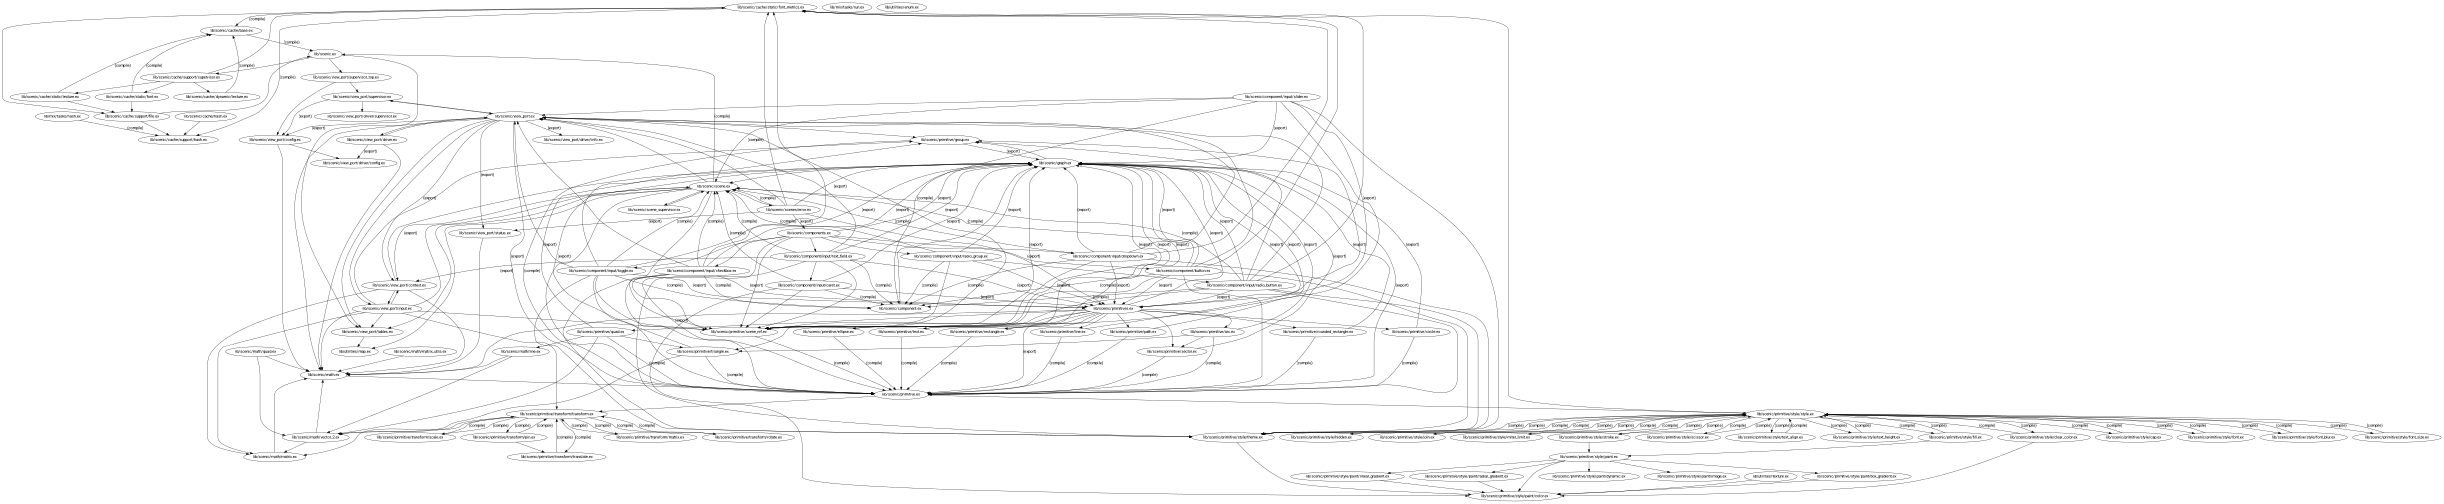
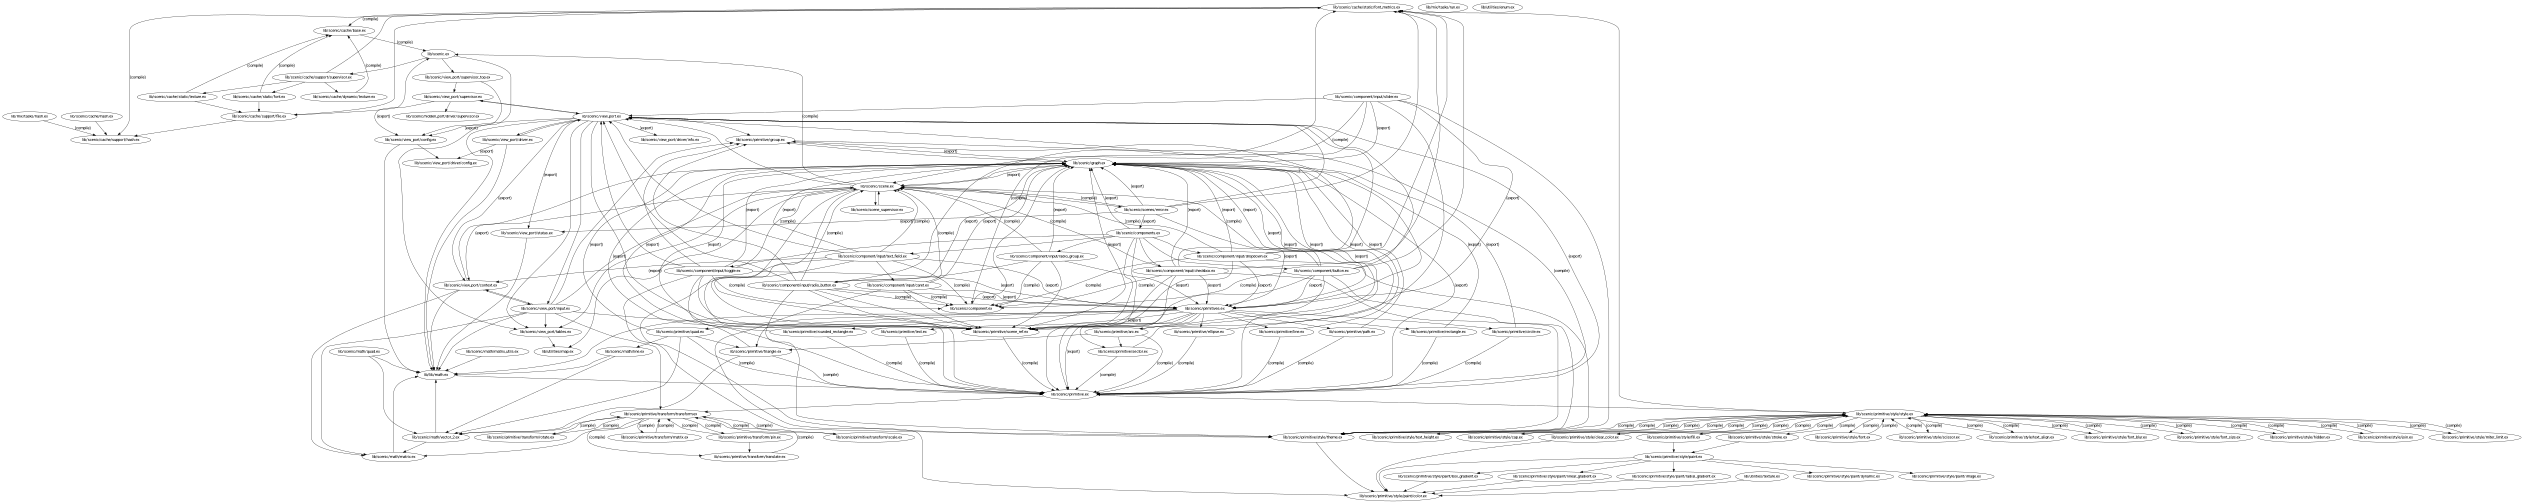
(362, 117) -> (443, 117)
none -> (991, 177)
(324, 375) -> (436, 375)
(1684, 431) -> none
